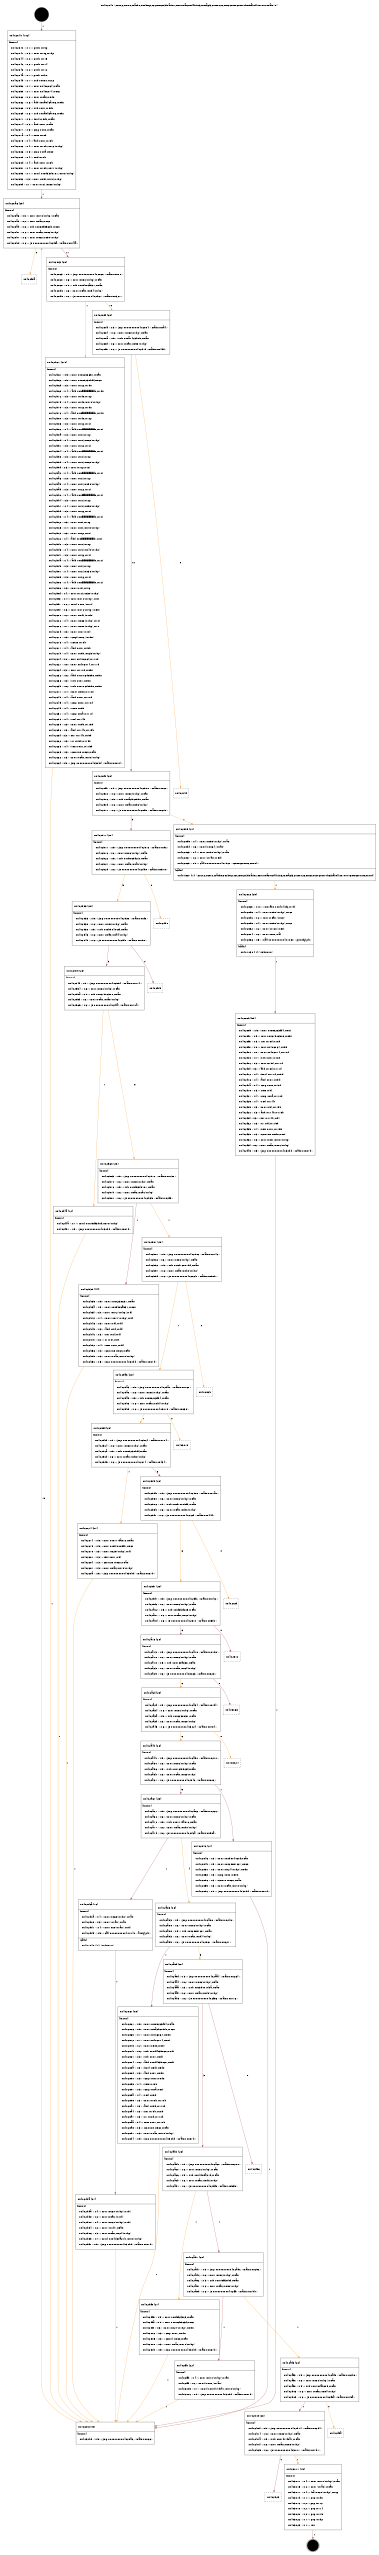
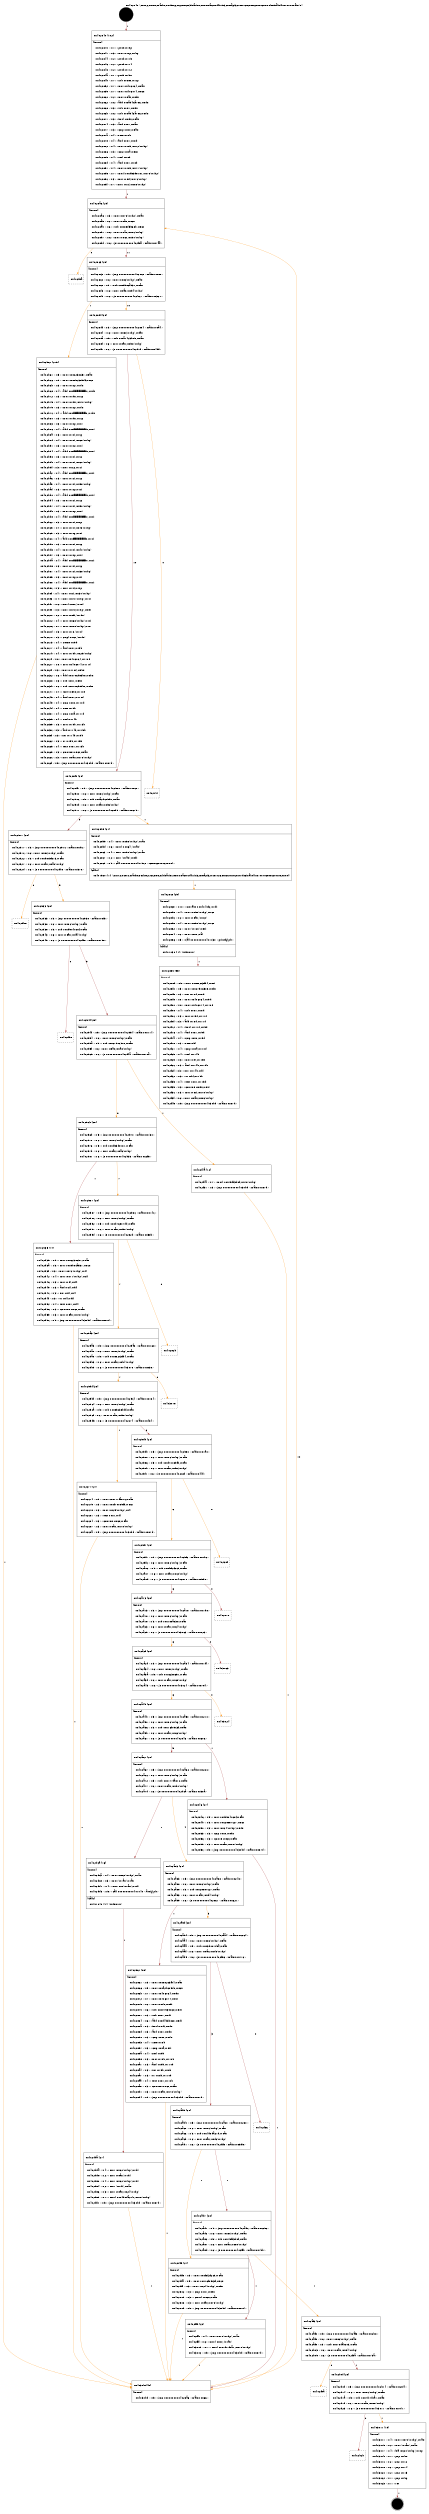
(275, 1838) -> none
